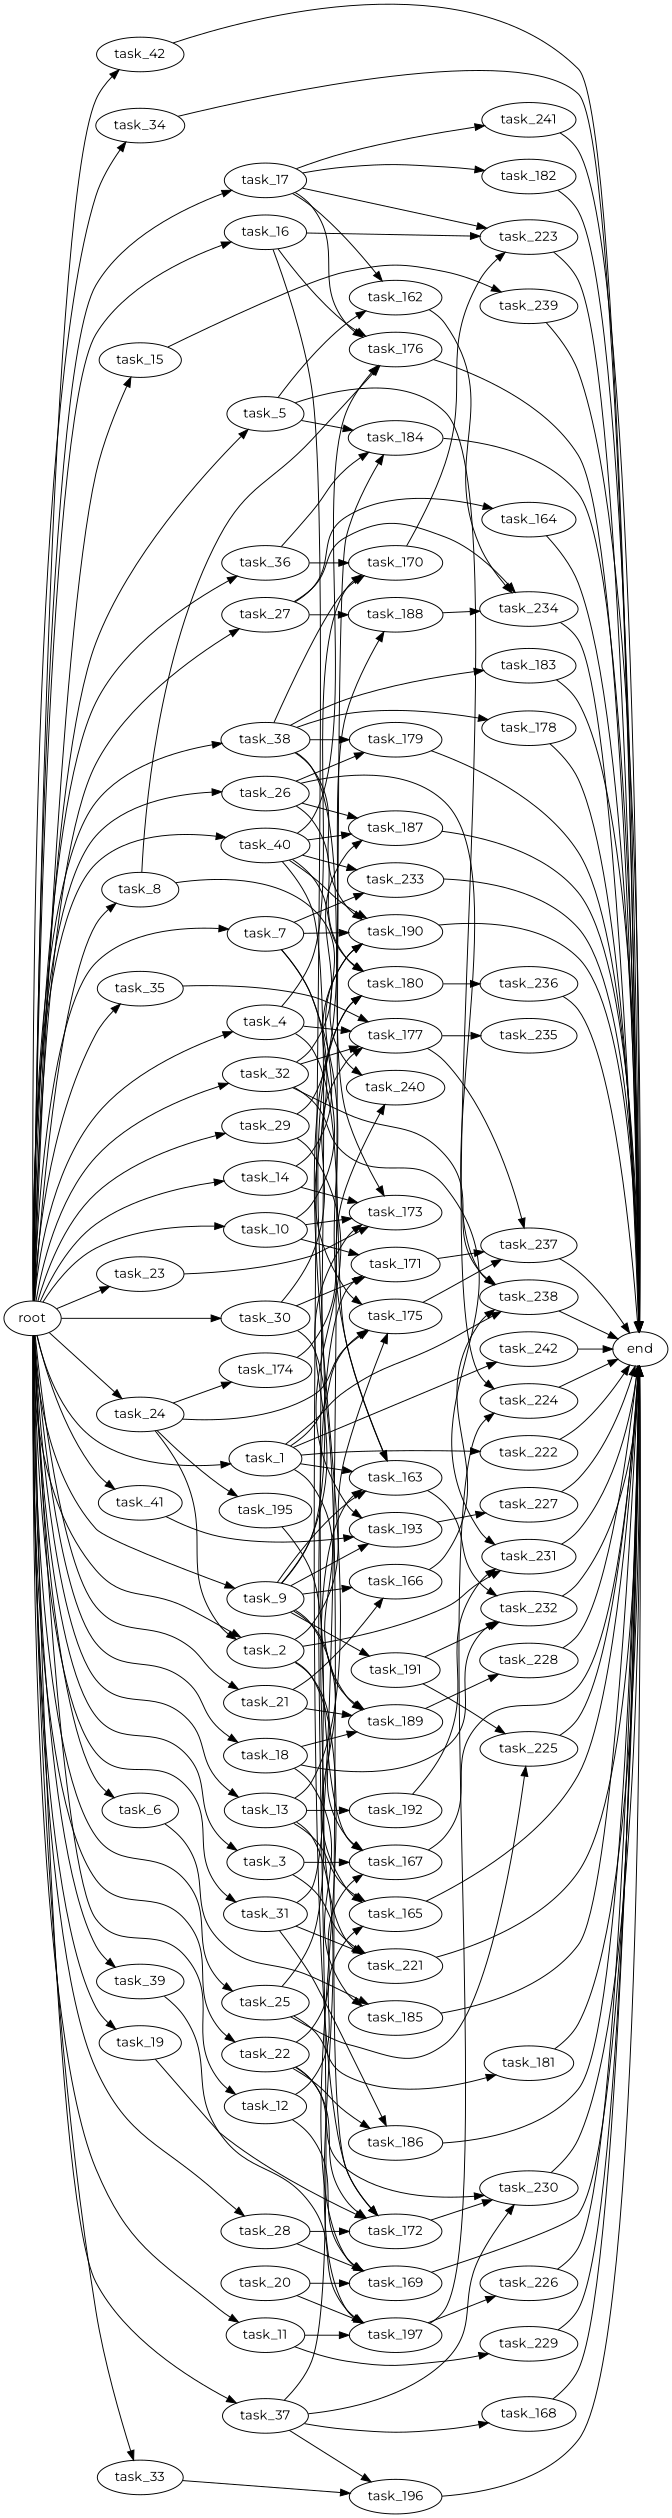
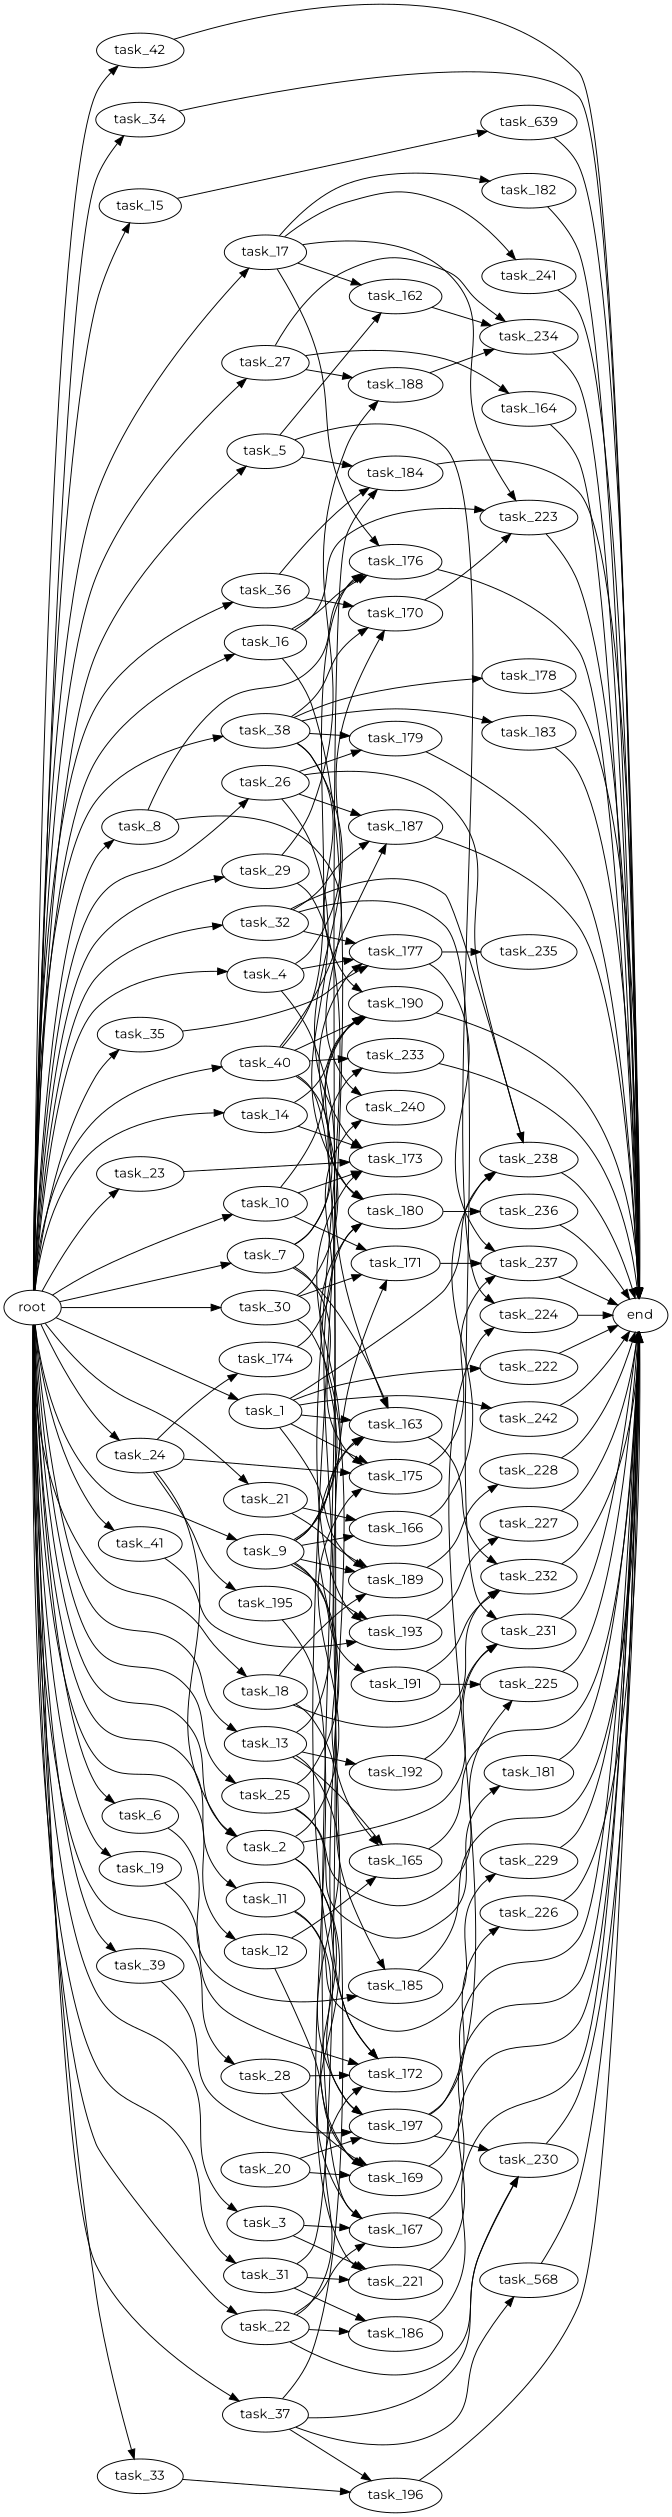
(529, 306) -> (529, 123)
(456, 2212) -> (445, 2139)
(529, 2414) -> (529, 2280)
